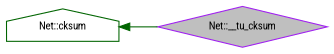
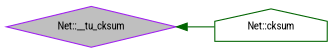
(144, 27) -> (201, 27)
